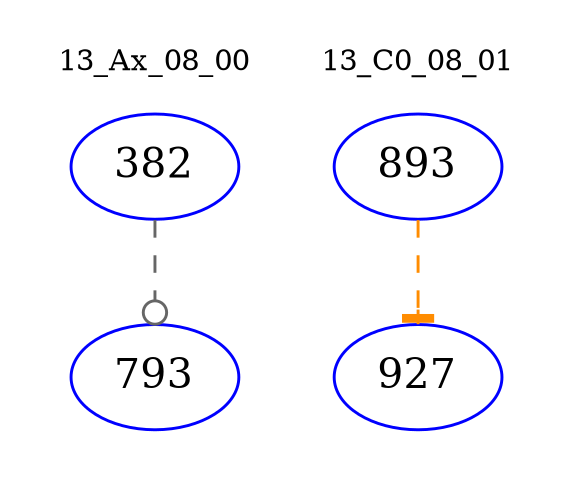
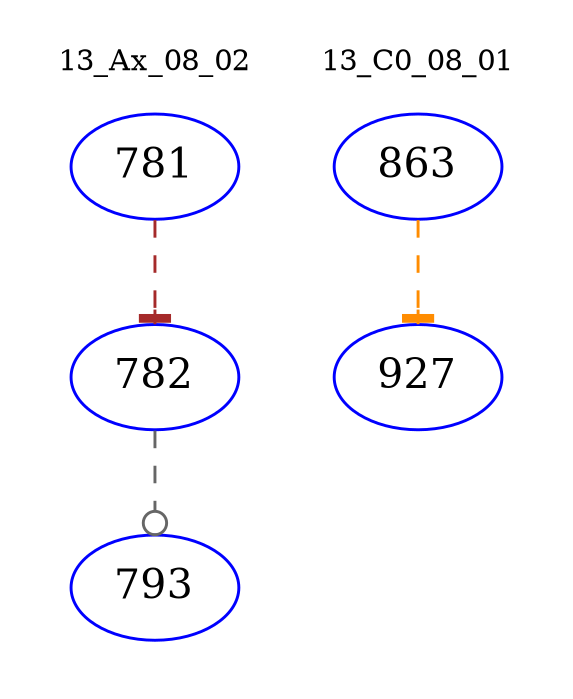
(155, 63) -> (155, 63)
none -> (155, 167)
(155, 167) -> (155, 377)
(418, 167) -> (418, 167)
